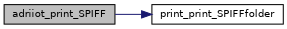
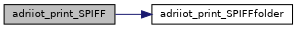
(218, 14) -> (222, 14)
